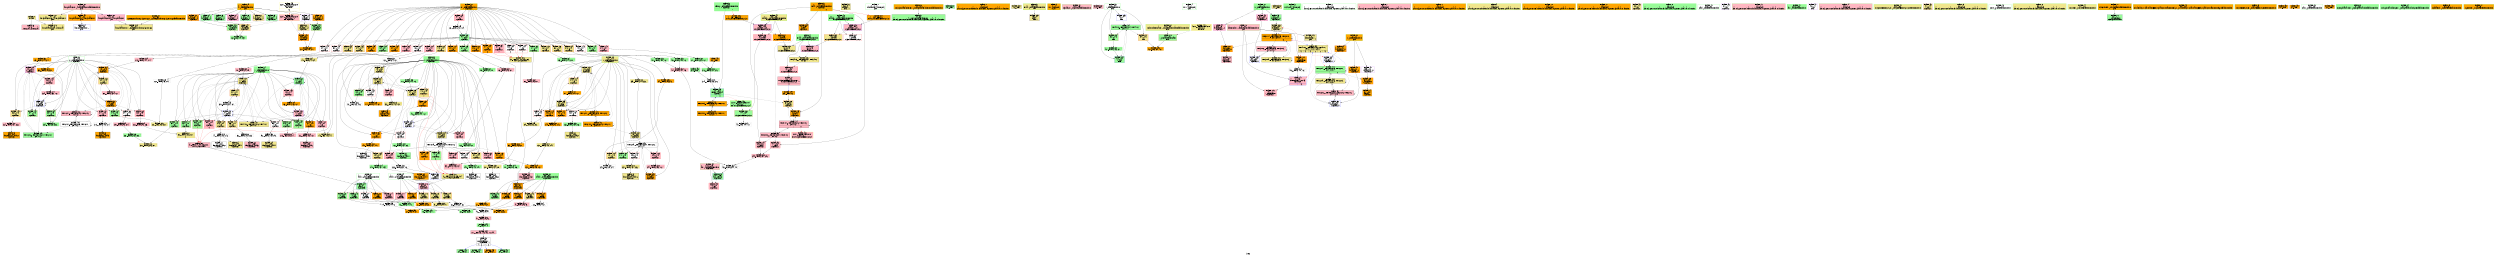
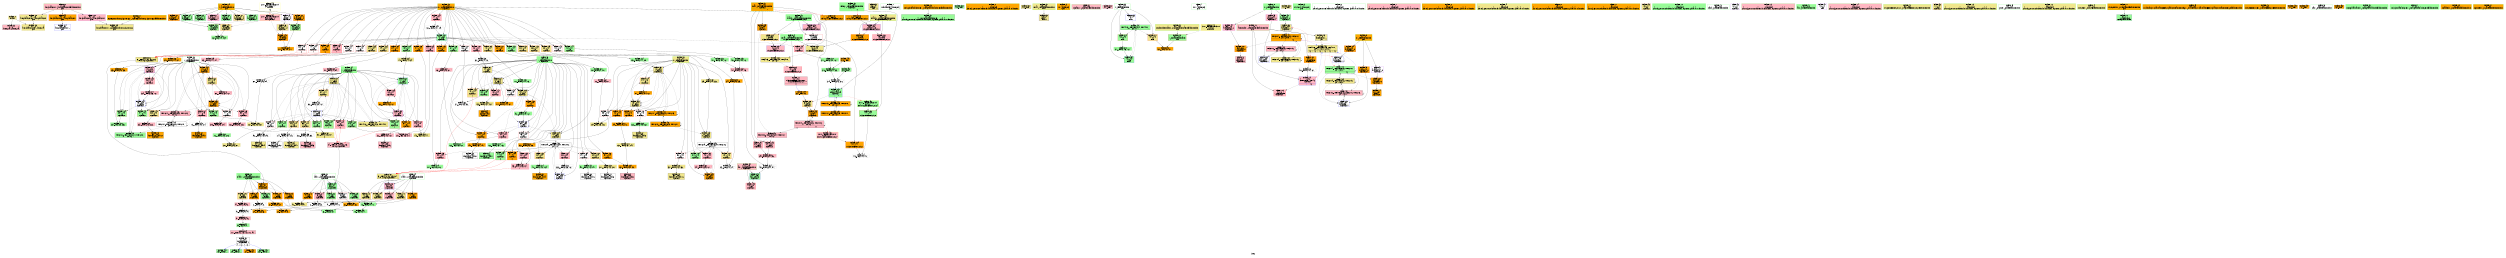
none -> (855, 145)
